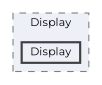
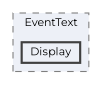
(51, 23) -> (51, 23)
